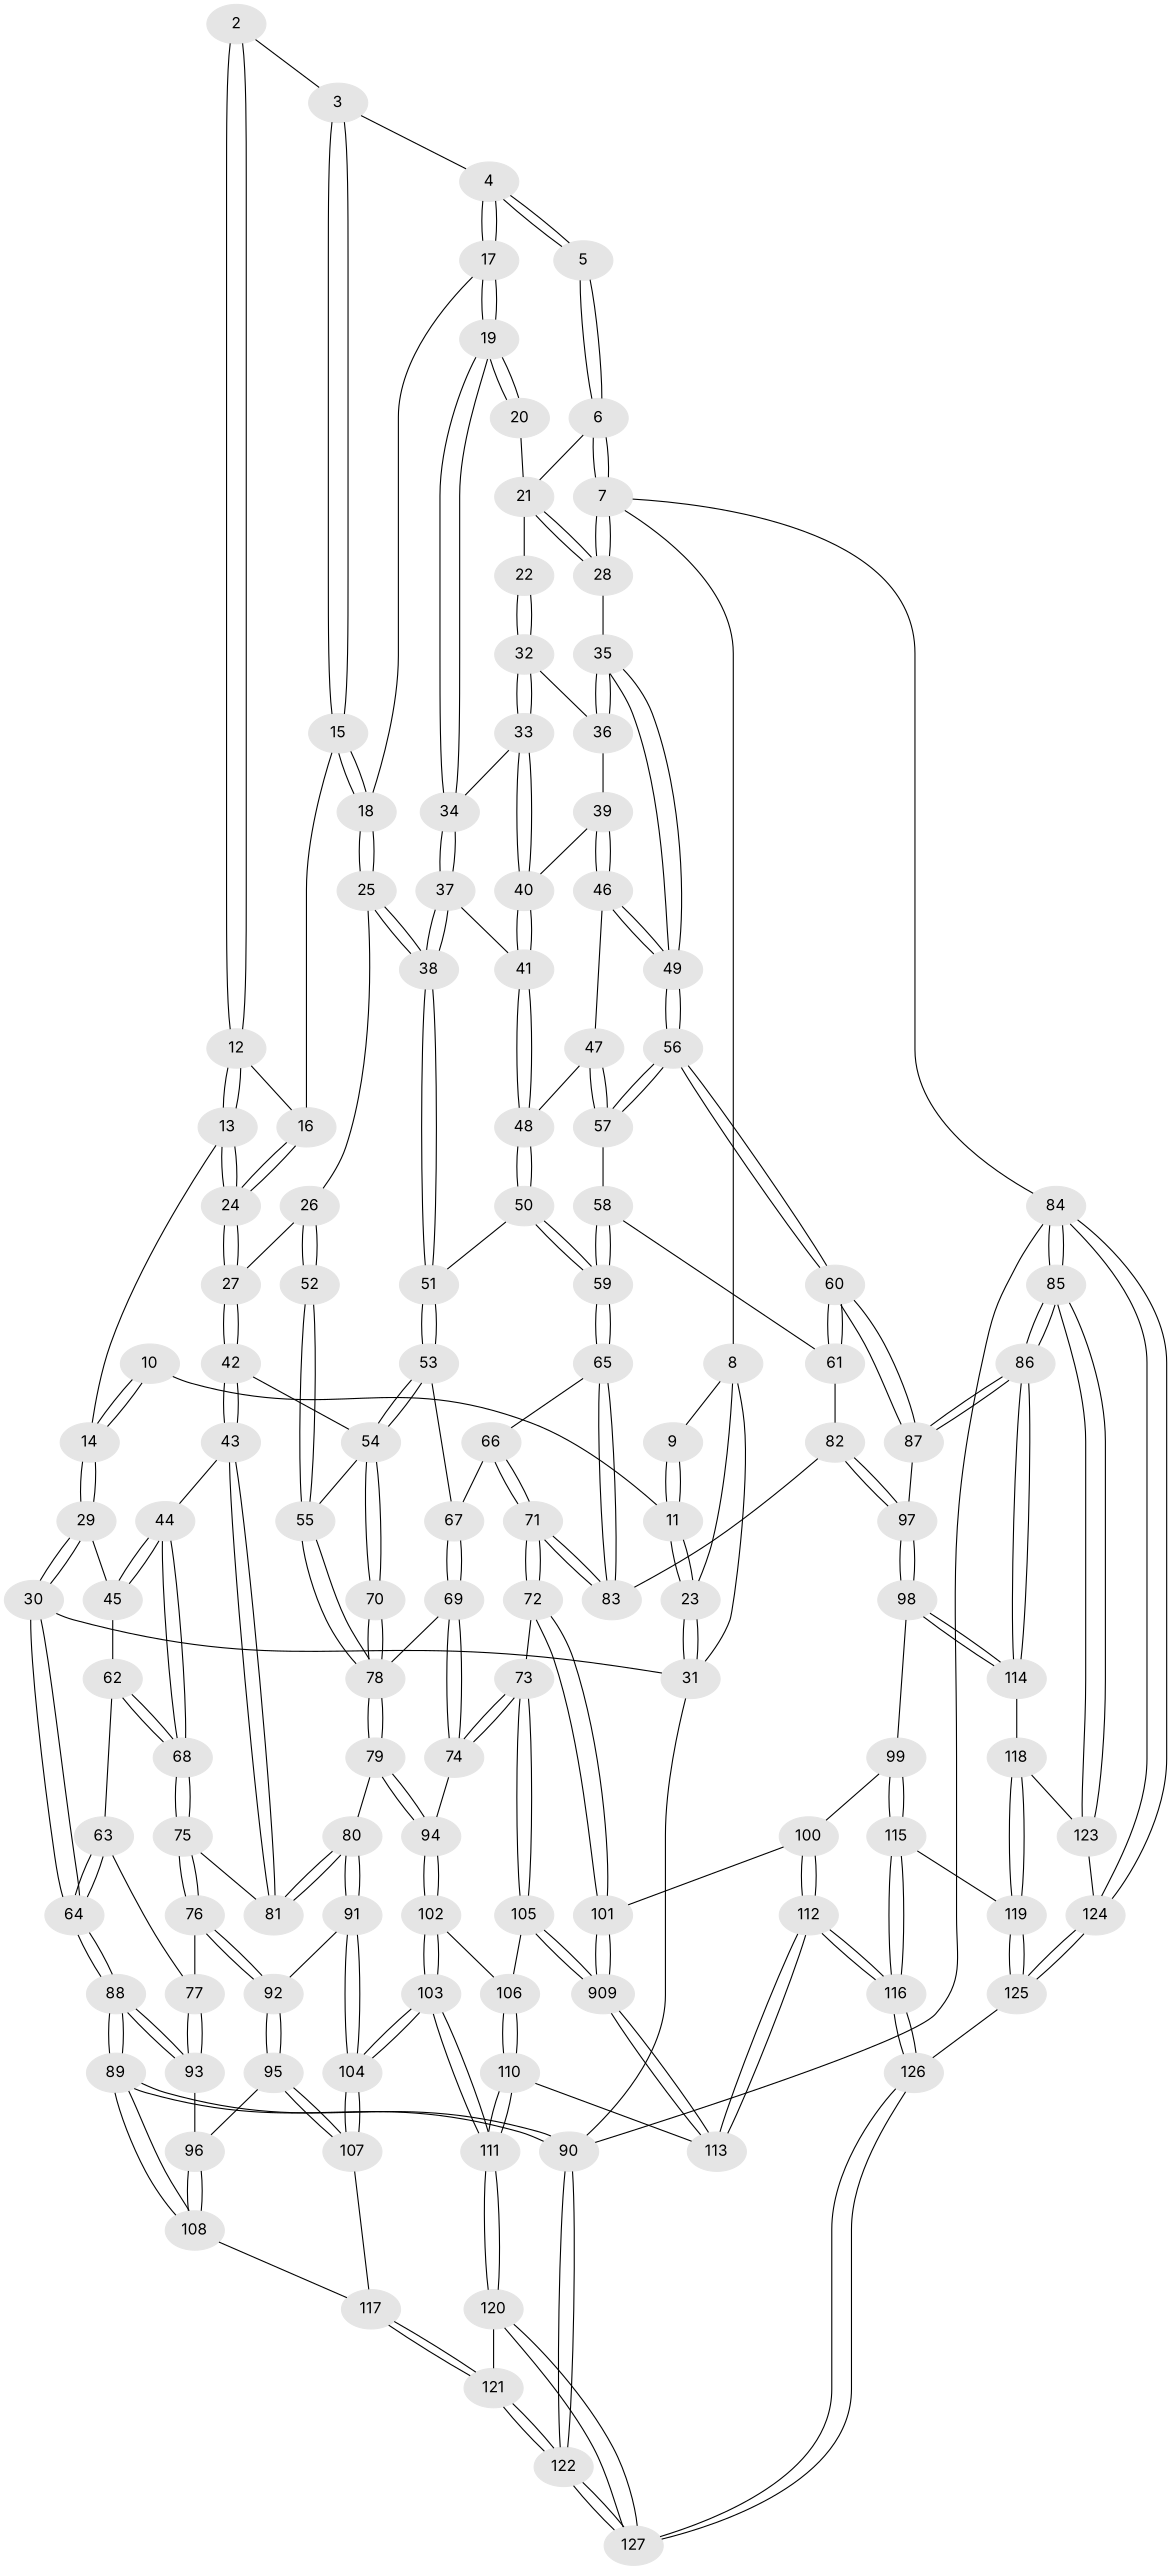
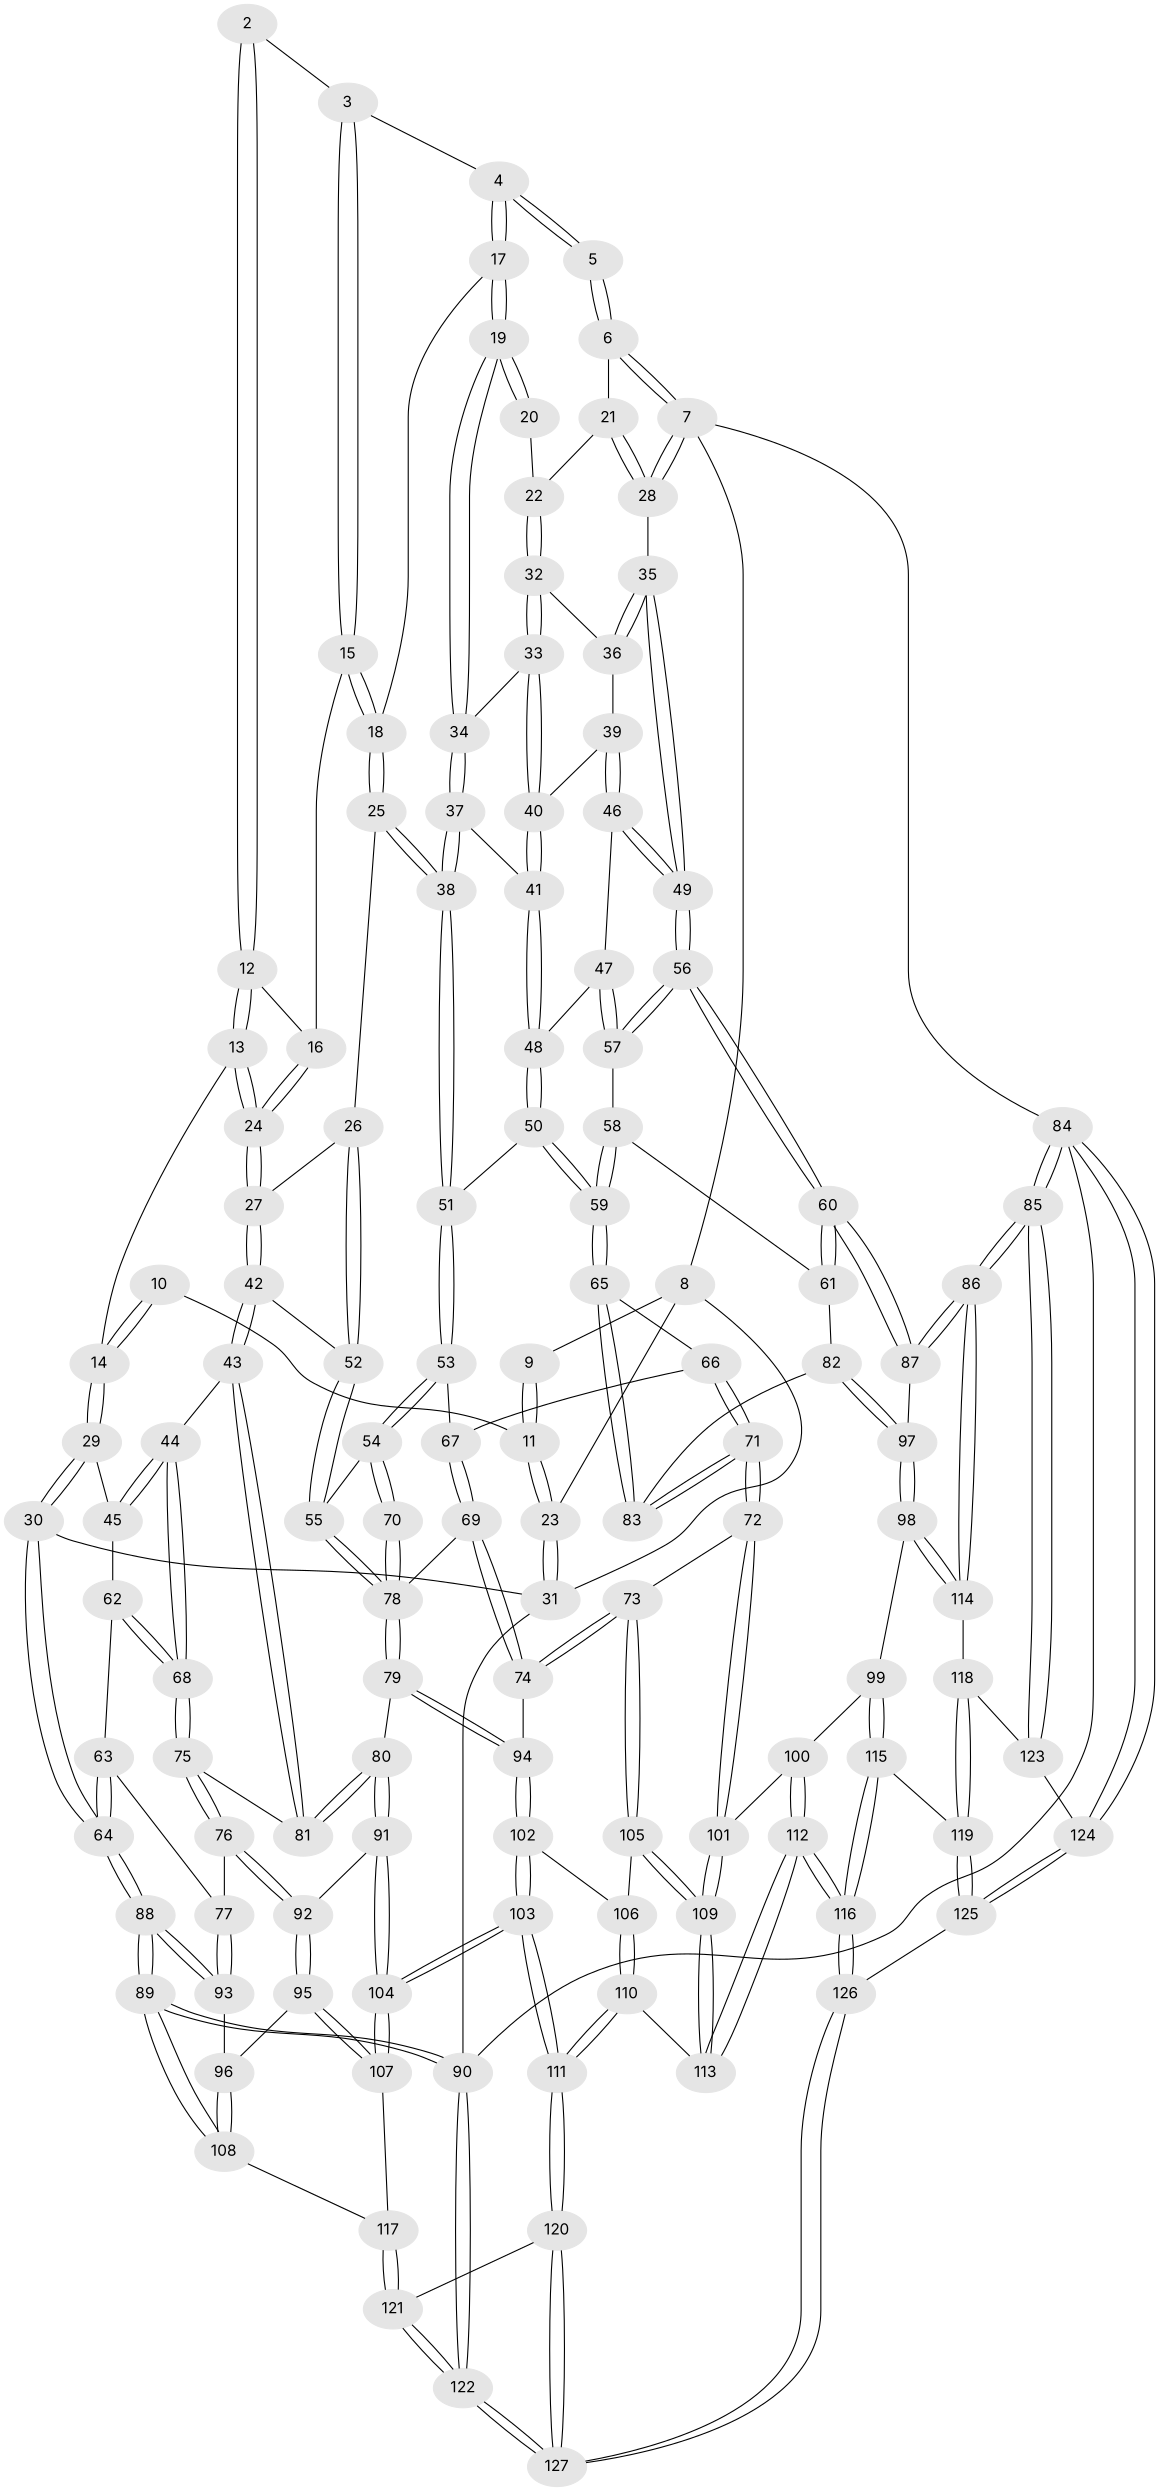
(522, 458) -> (532, 458)
(308, 1407) -> (304, 1324)
(603, 1994) -> (706, 1915)
